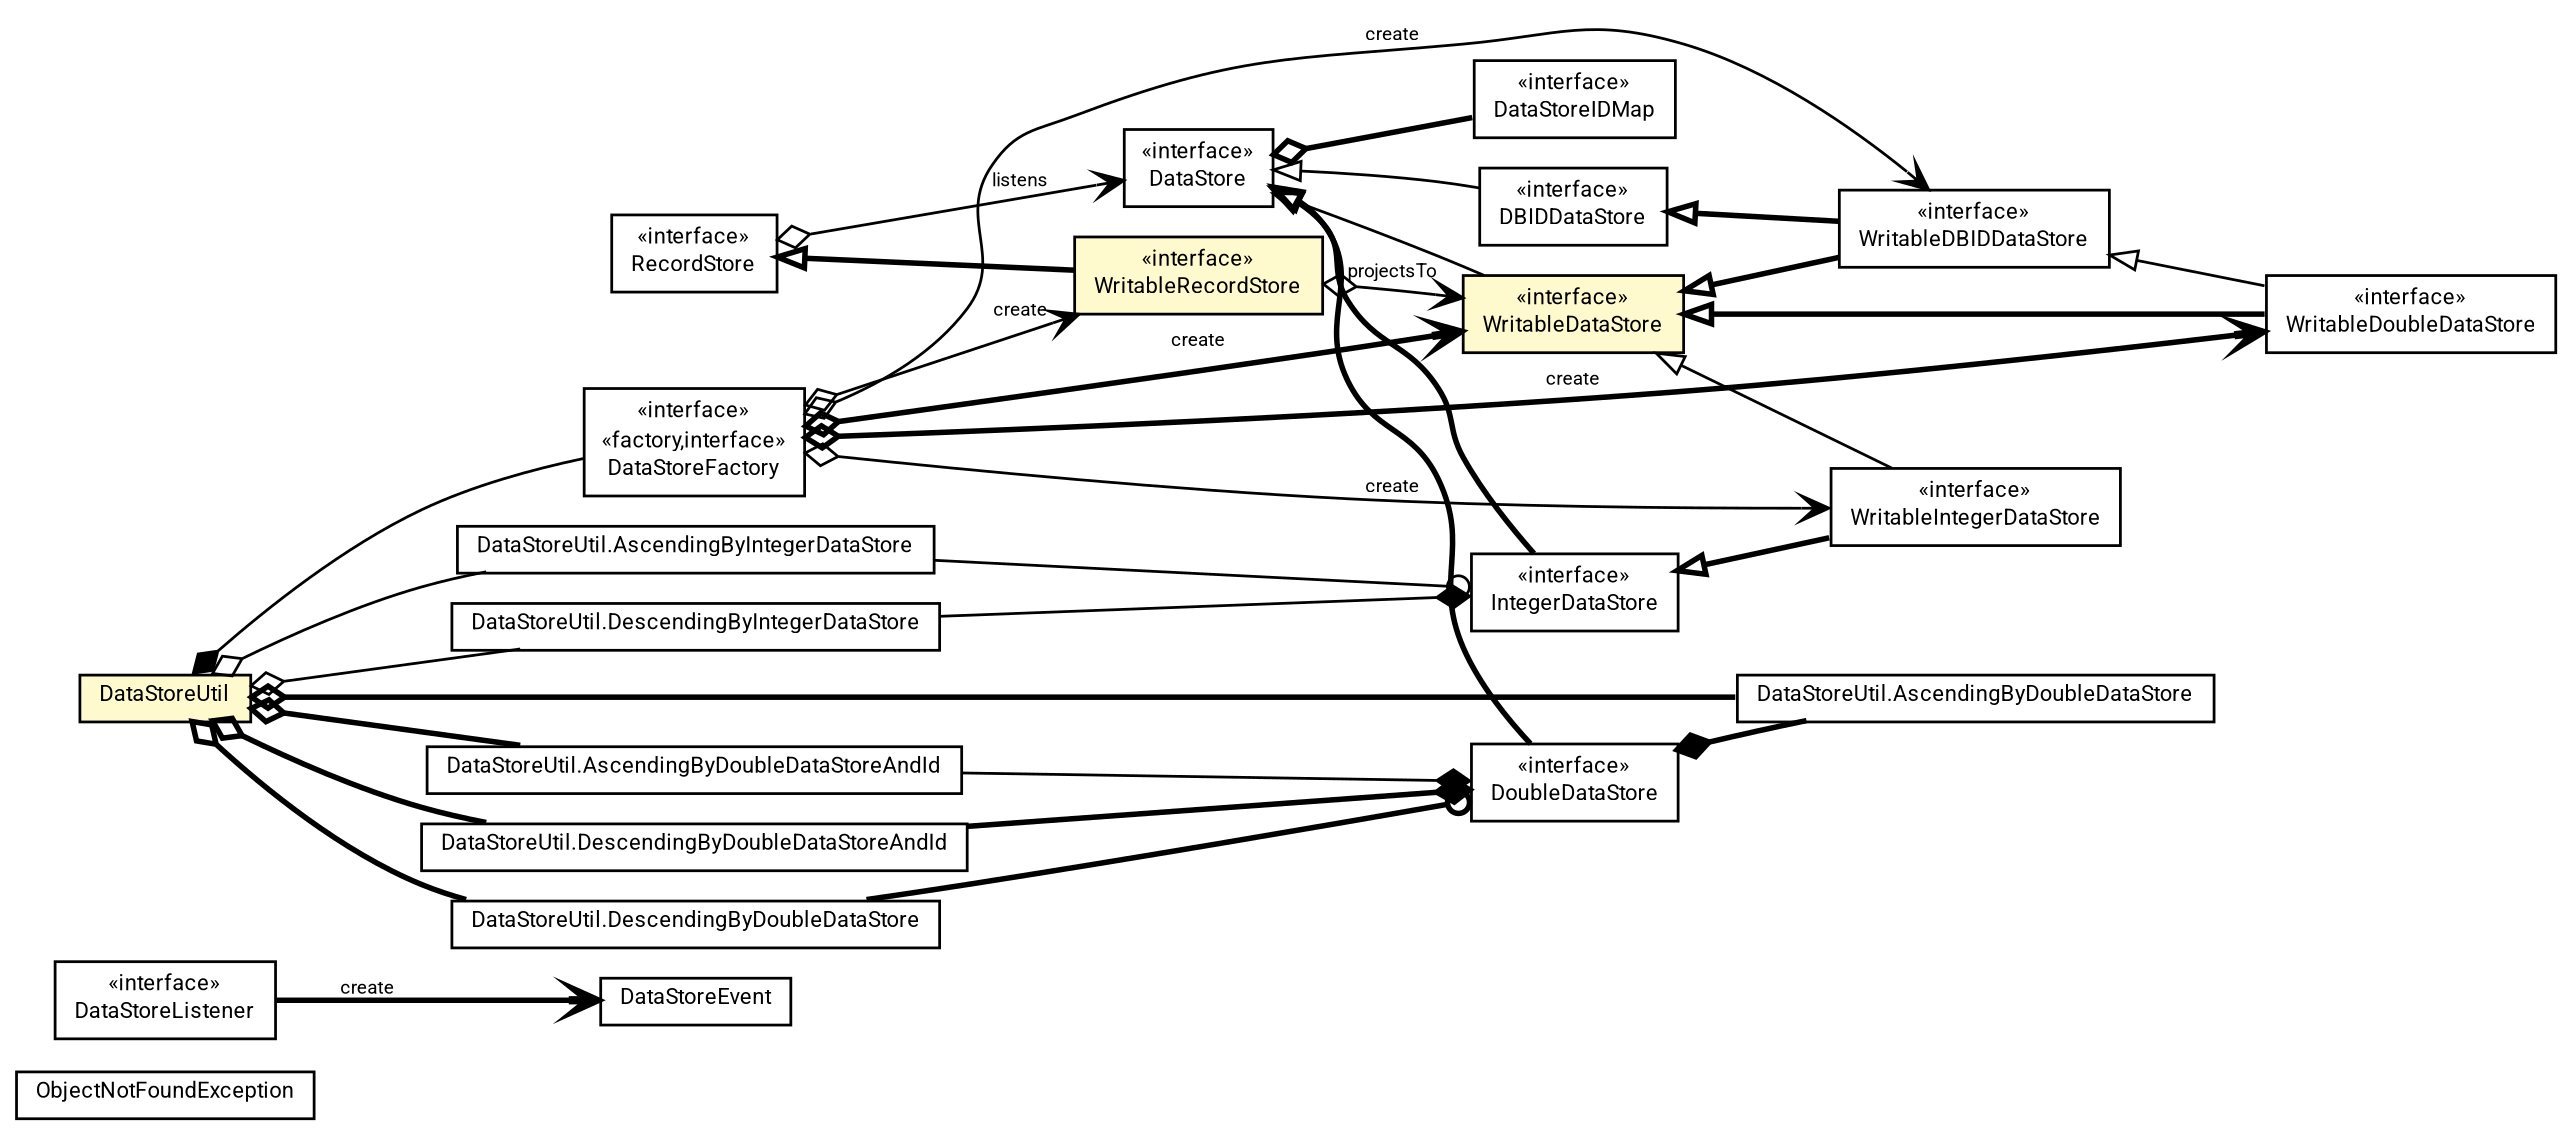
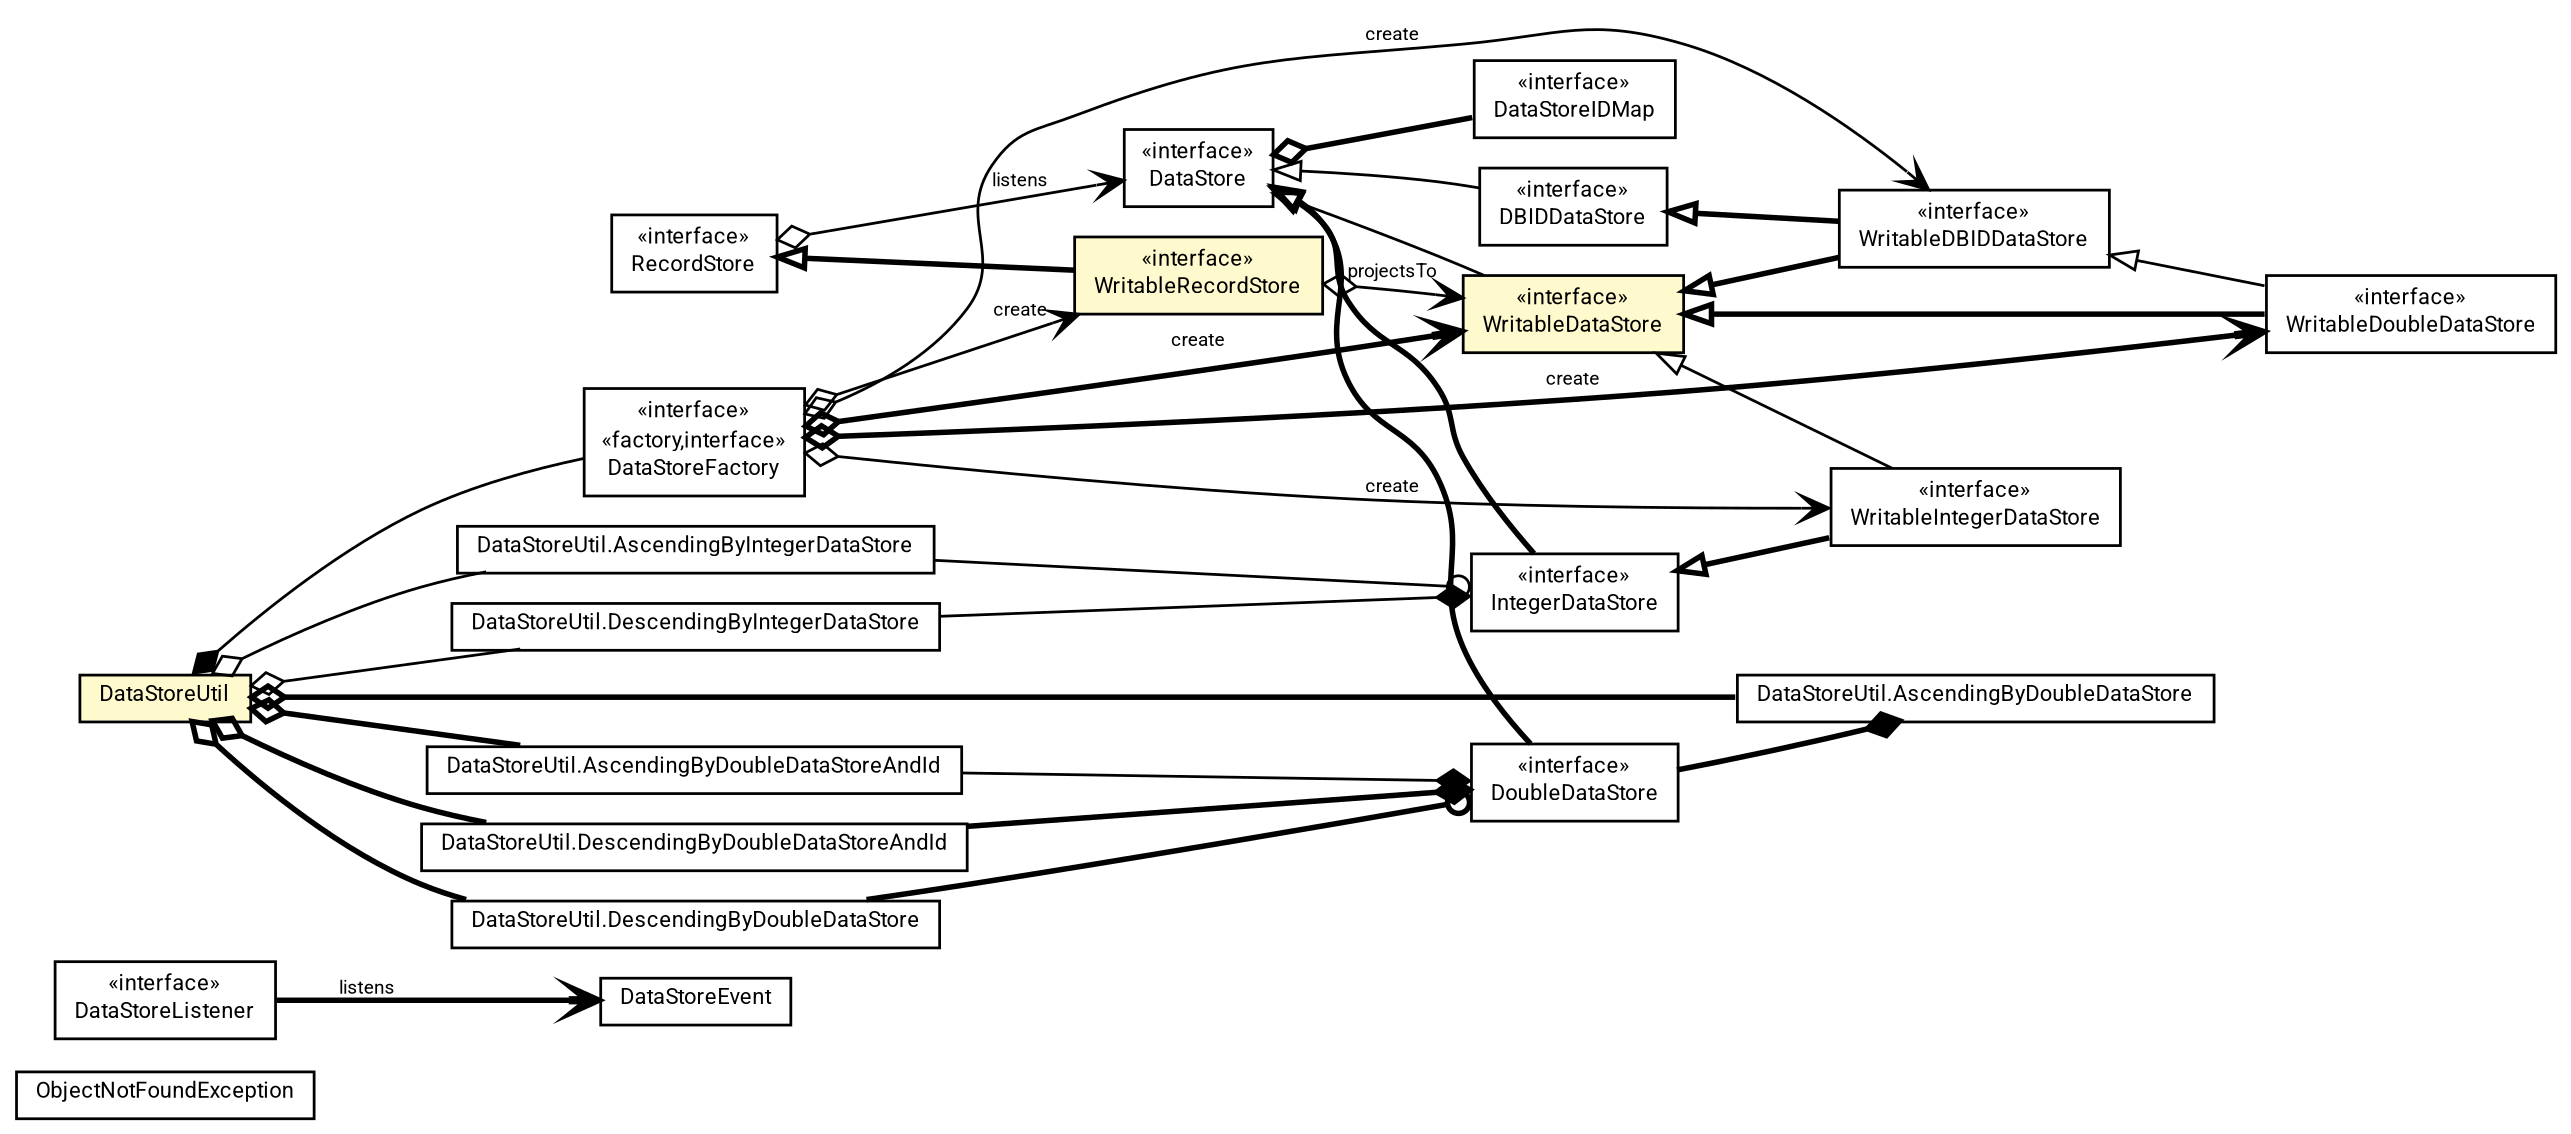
(1758, 731) -> (1772, 751)
(368, 989) -> (368, 989)
